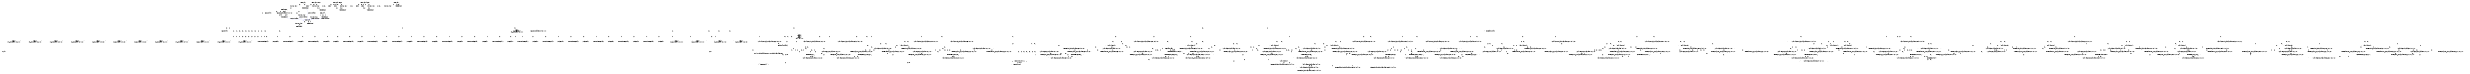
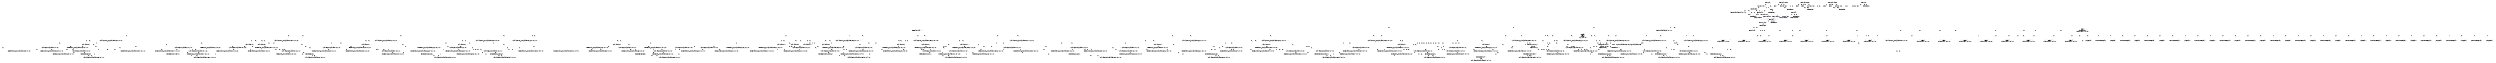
none -> (1772, 9)
(1155, 32) -> (1228, 31)
(1172, 50) -> (1600, 46)
